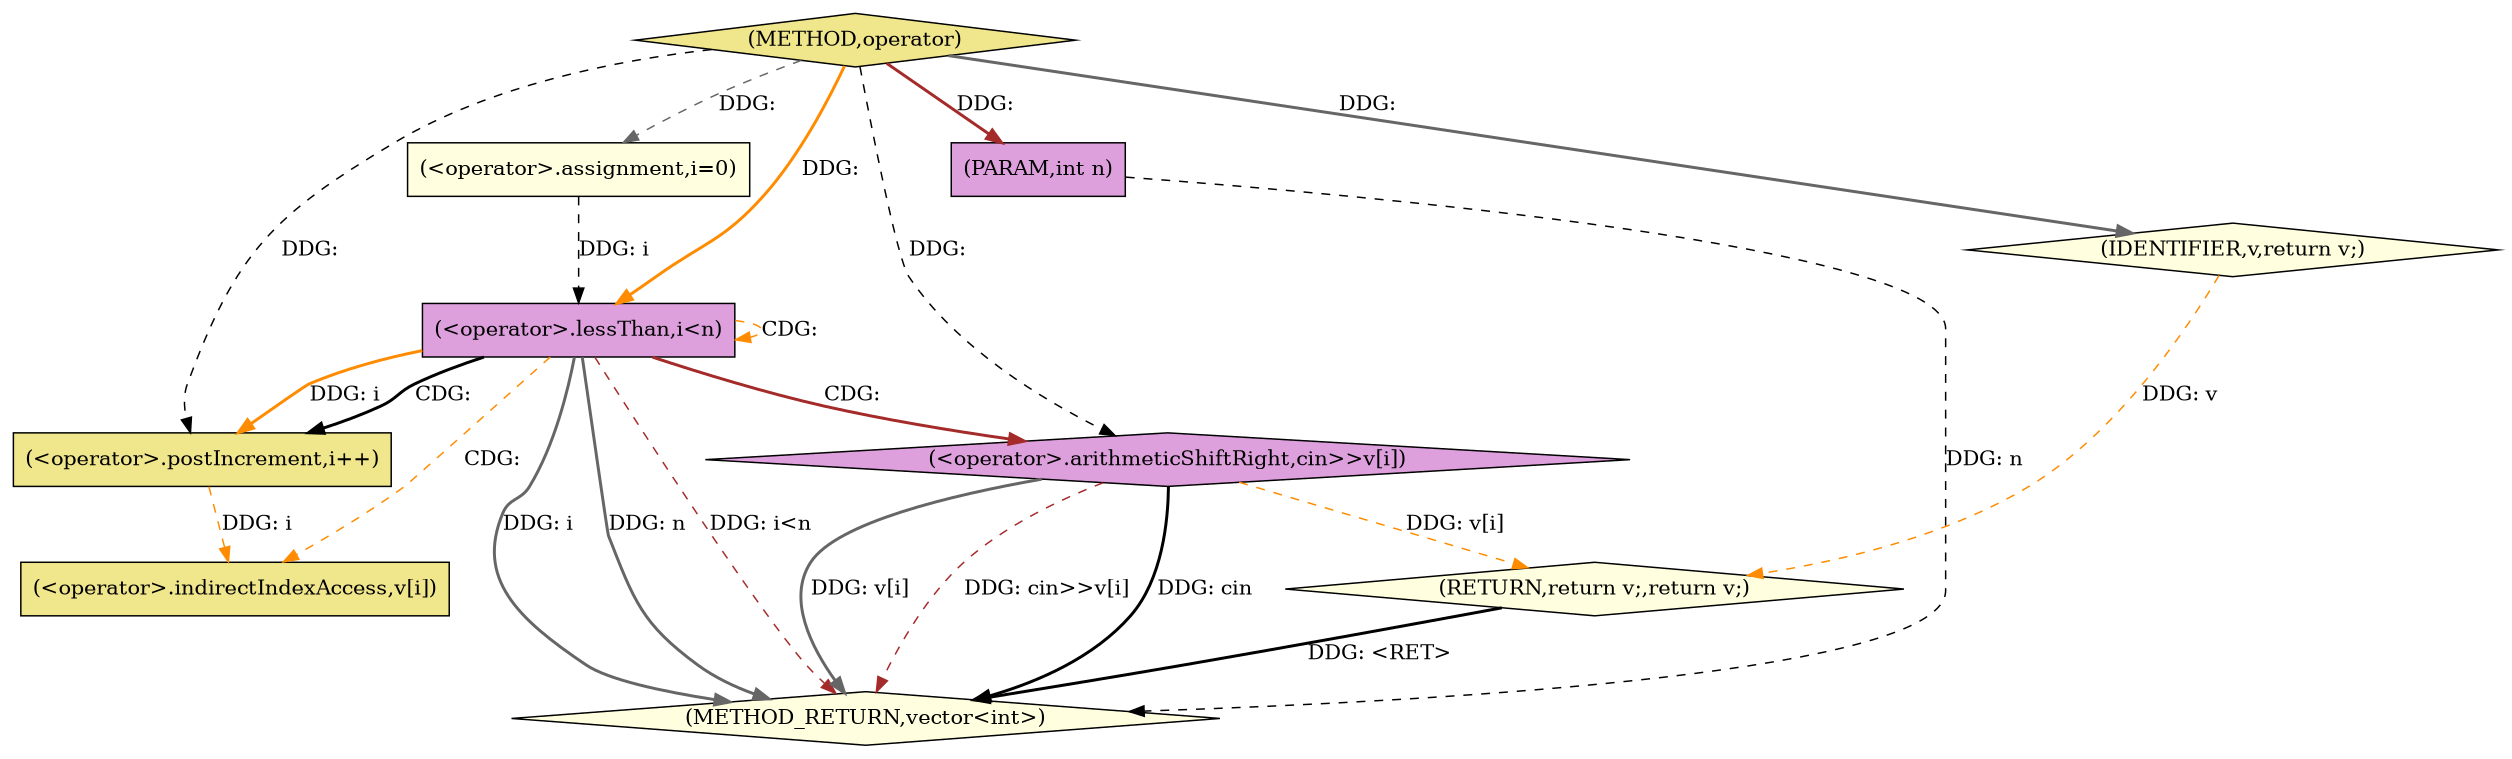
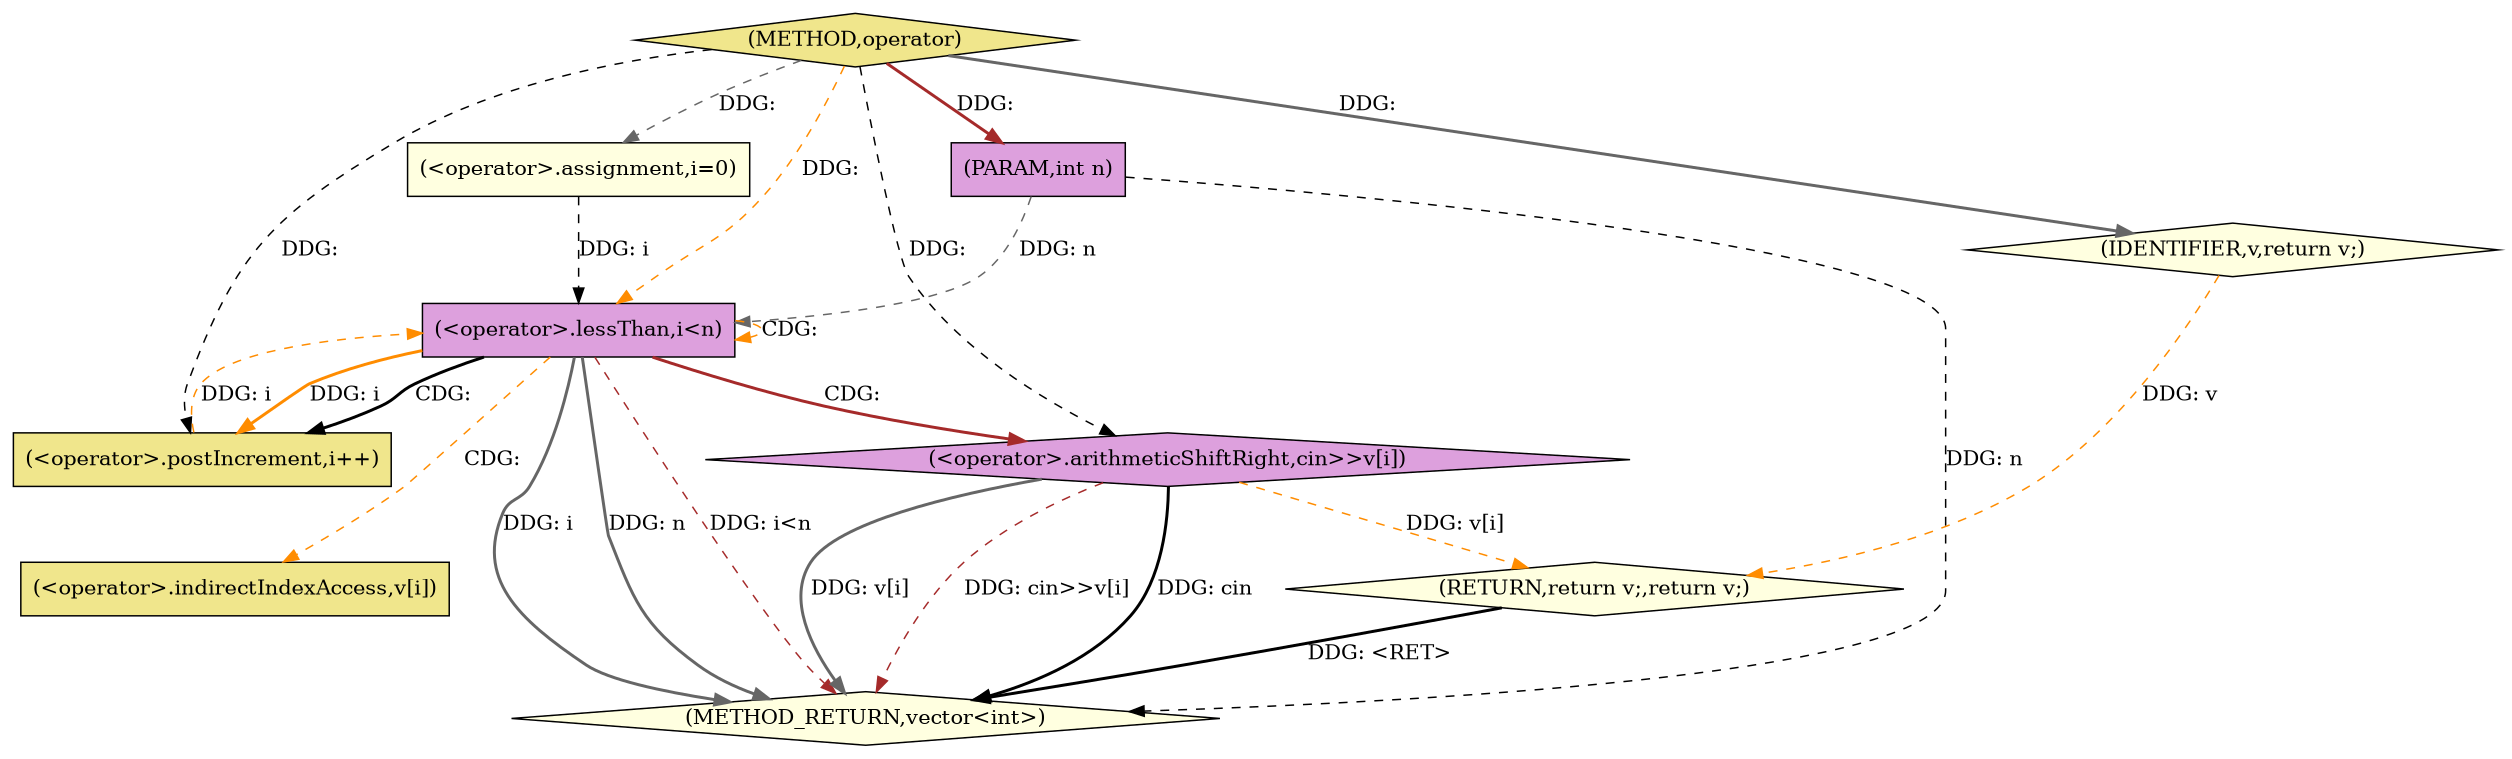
(759, 201) -> (759, 201)
none -> (915, 300)
(217, 517) -> (275, 351)
